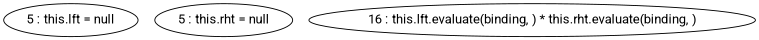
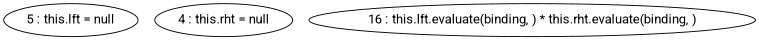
(224, 20) -> (224, 20)
